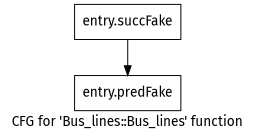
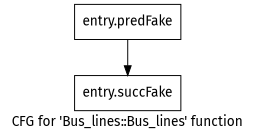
(128, 53) -> (128, 53)
